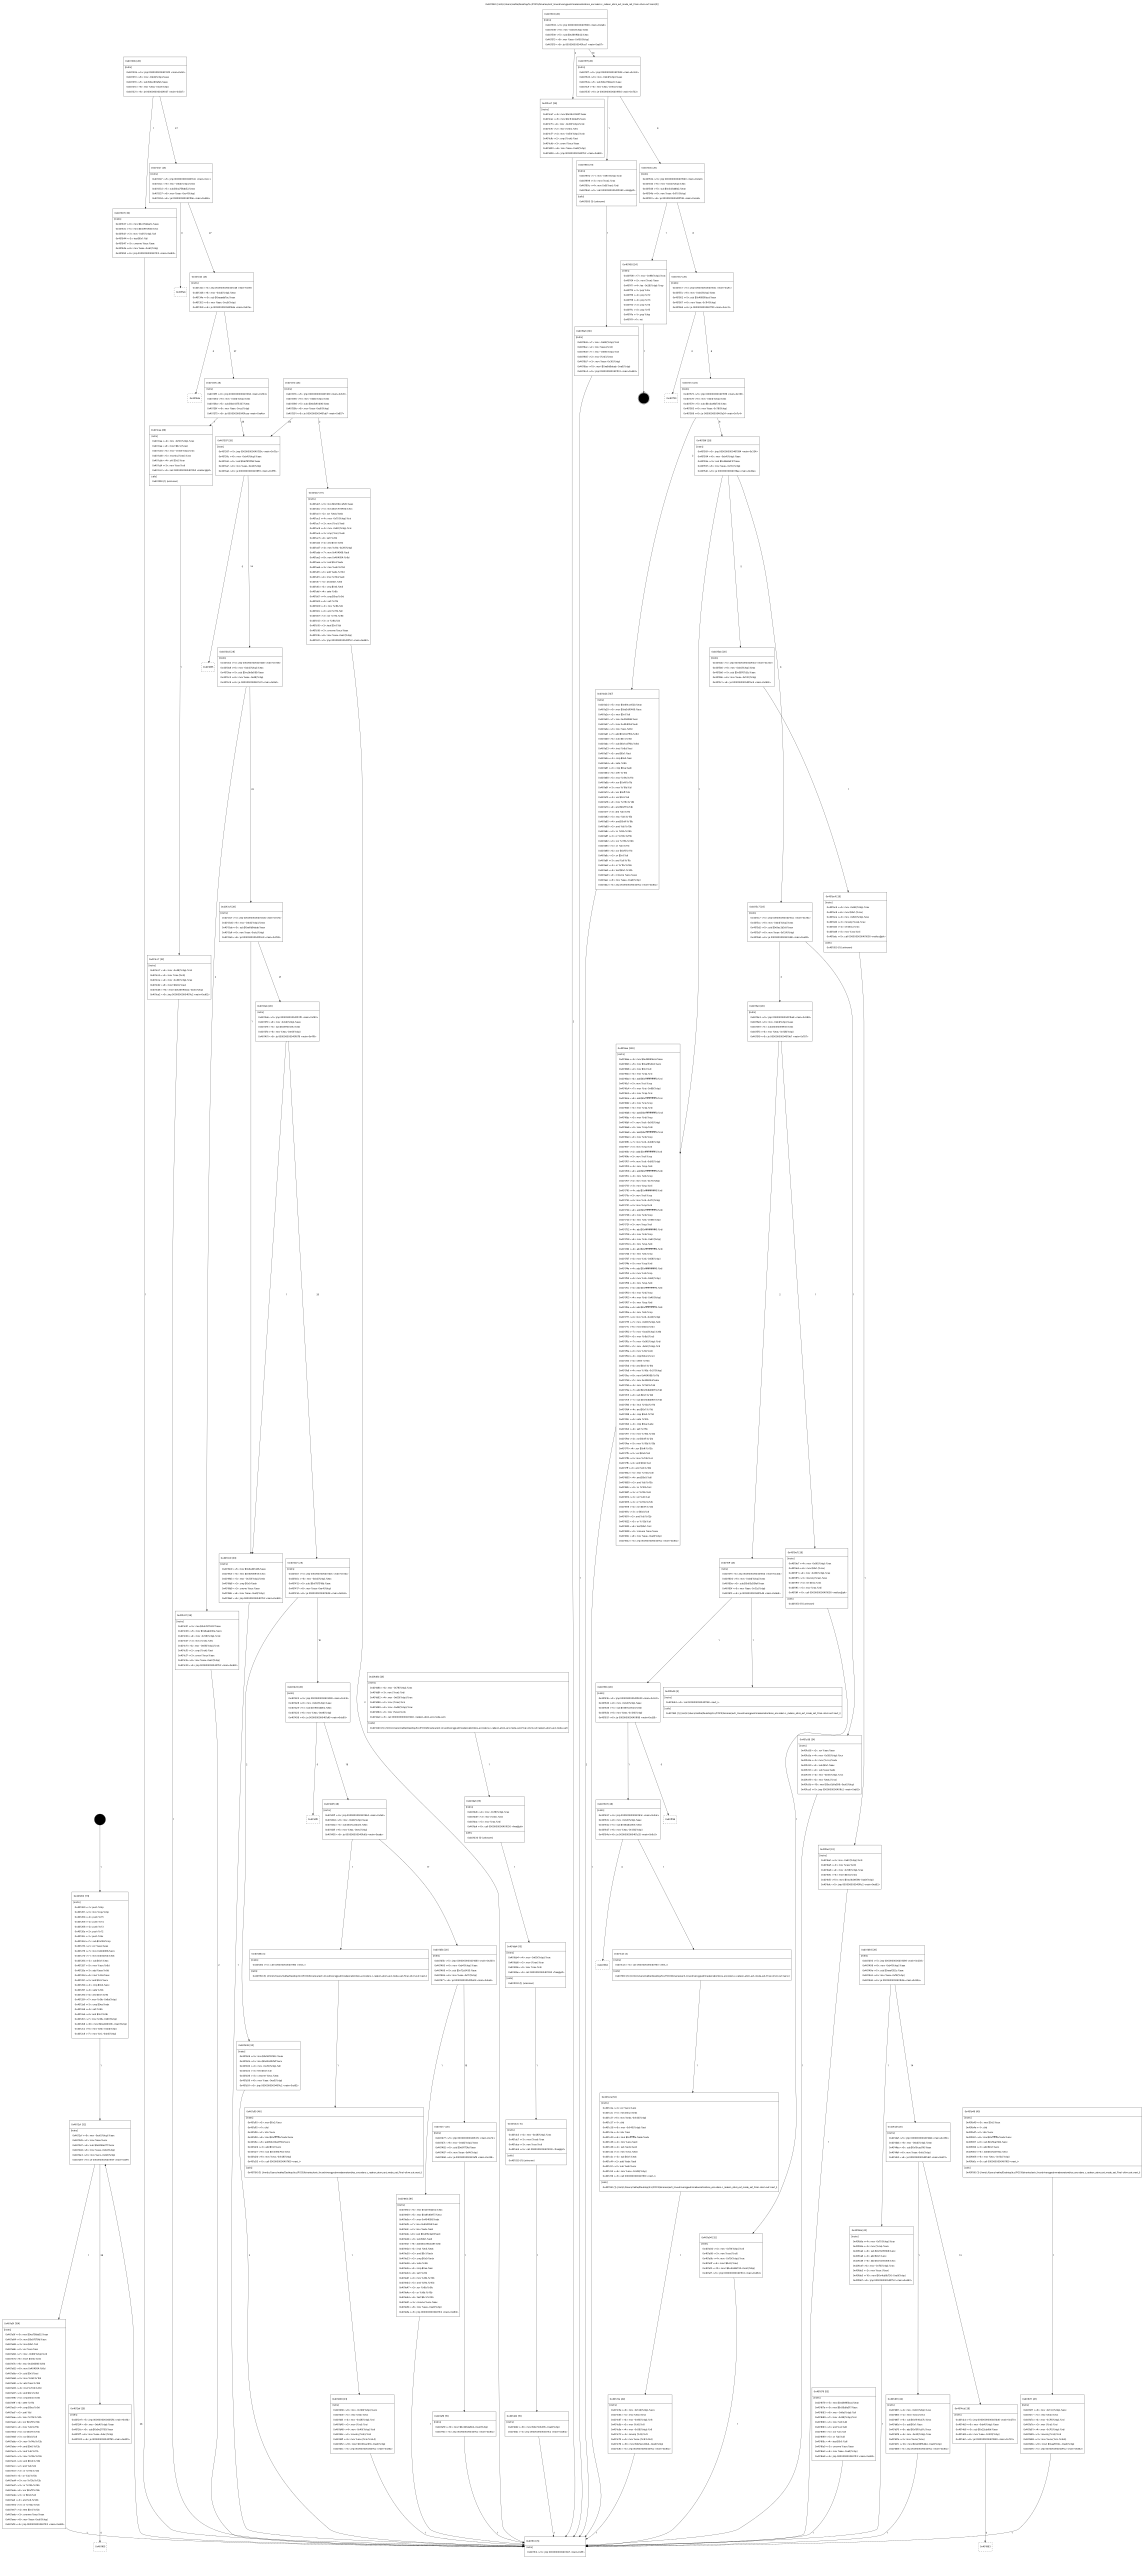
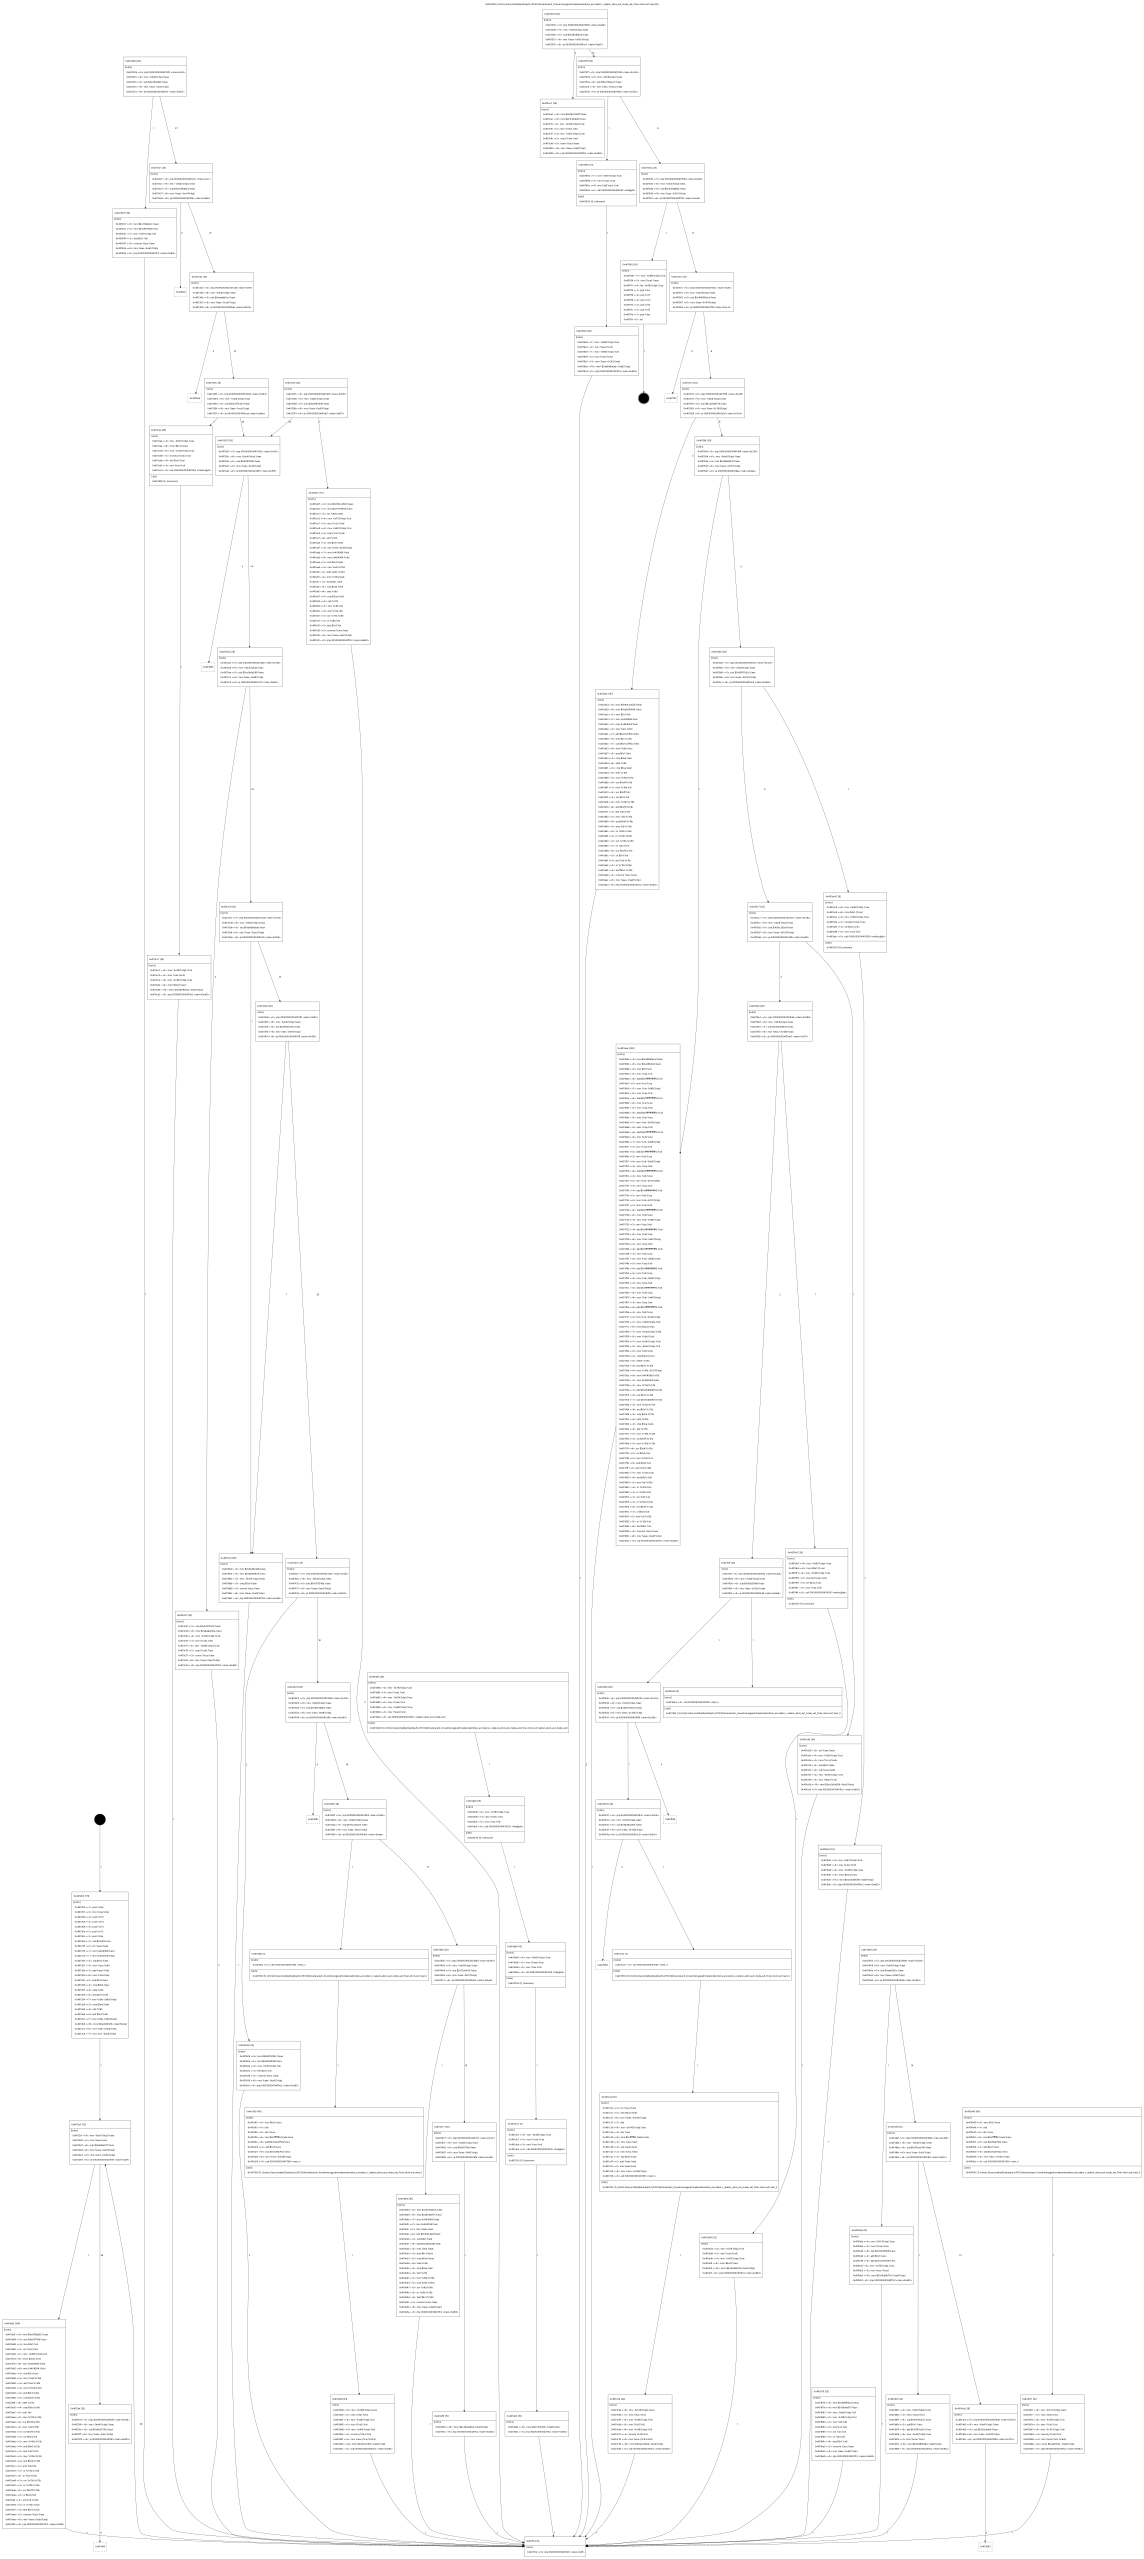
(780, 686) -> (746, 795)
(572, 1347) -> none
